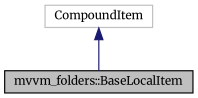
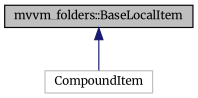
(99, 55) -> (99, 55)
